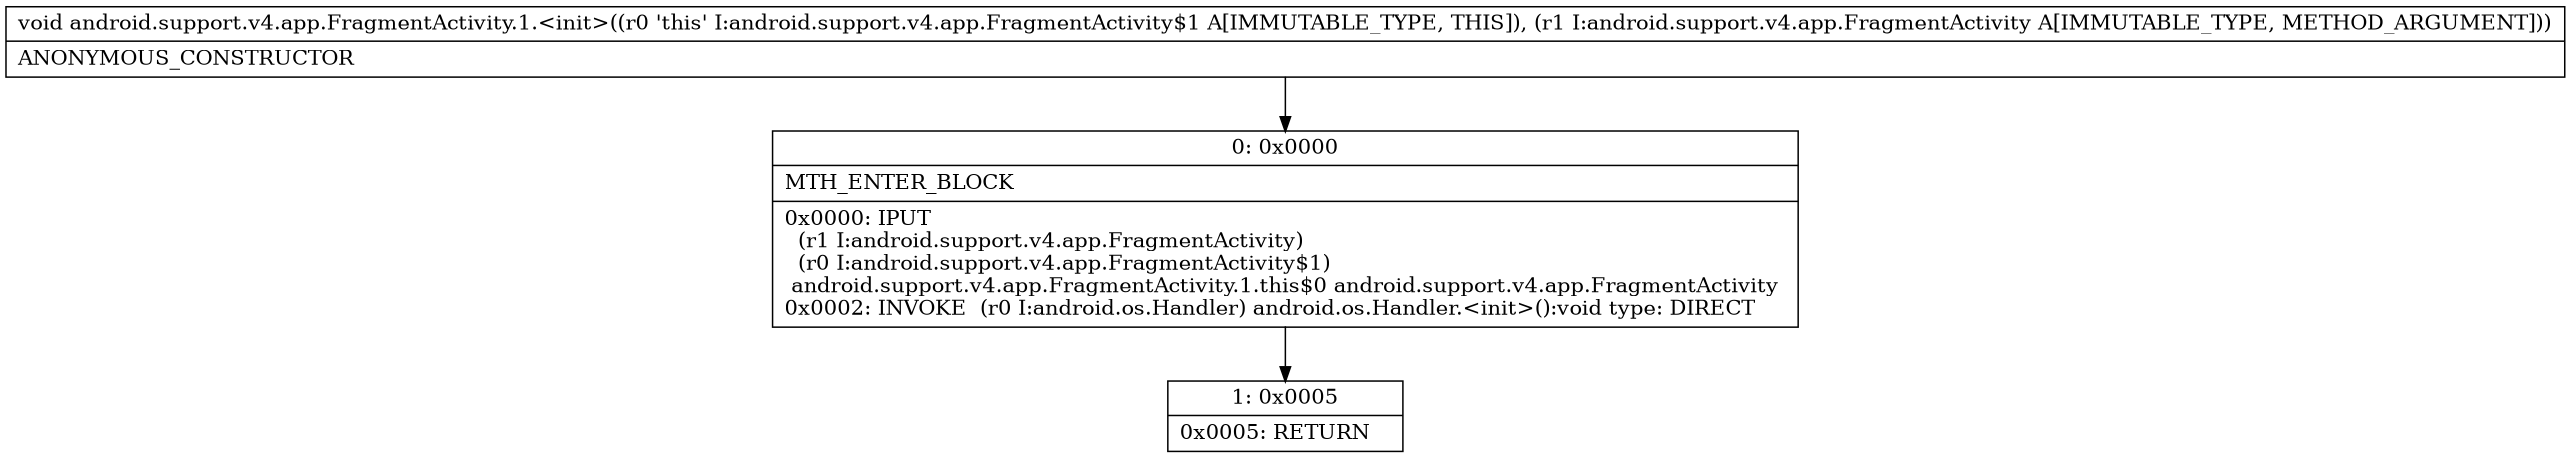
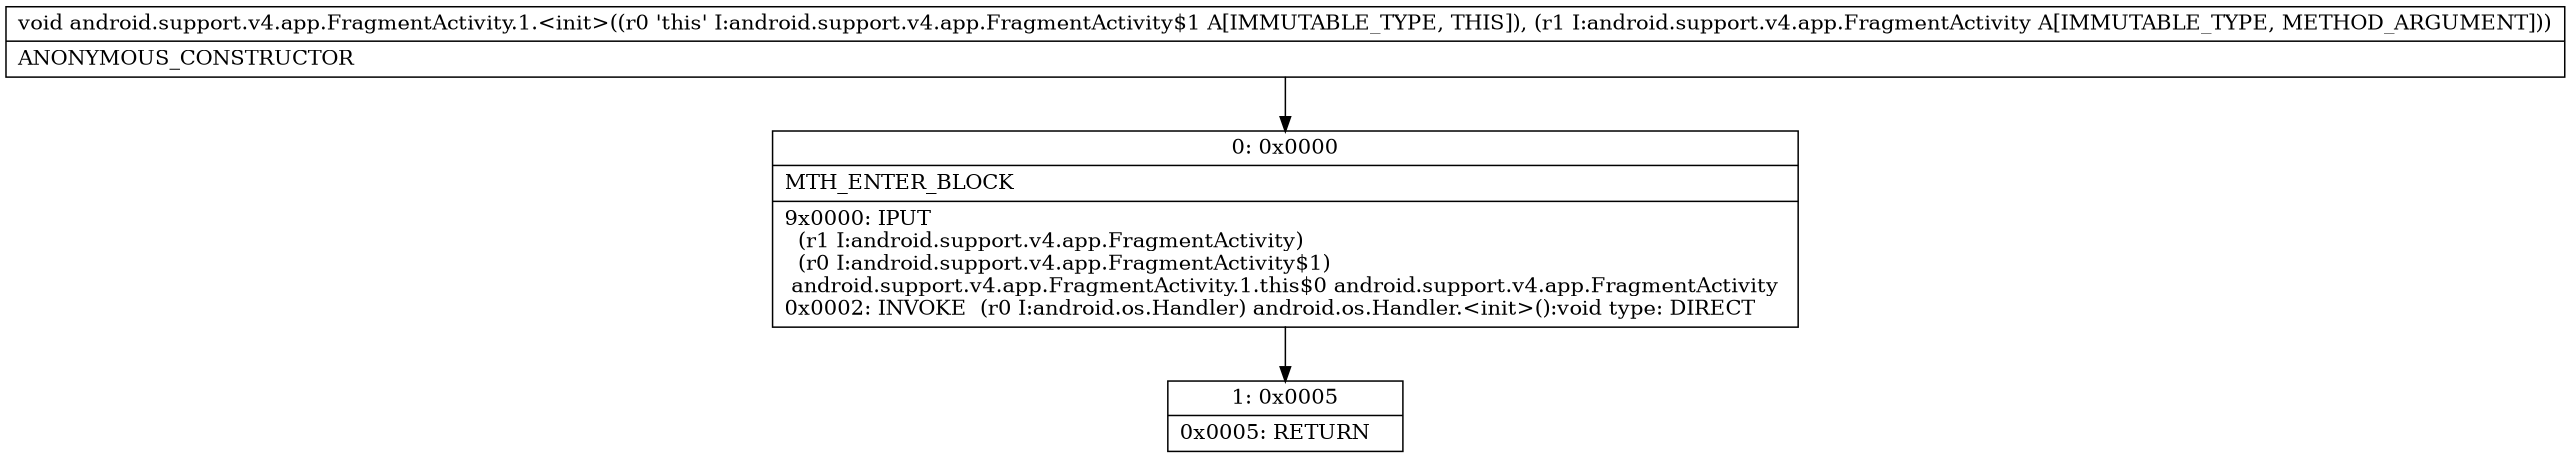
(865, 219) -> (865, 219)
